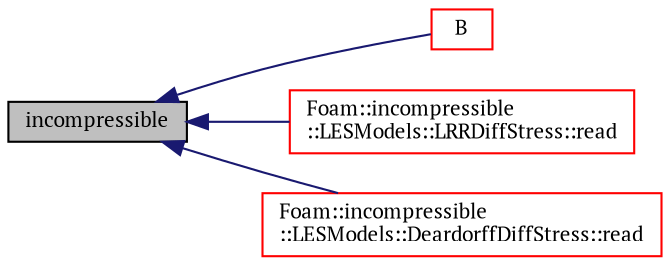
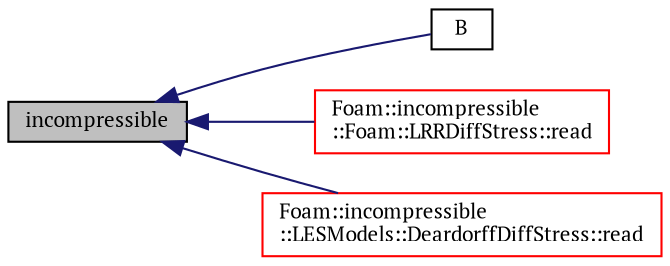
(462, 29) -> (462, 29)
(462, 122) -> (462, 122)
